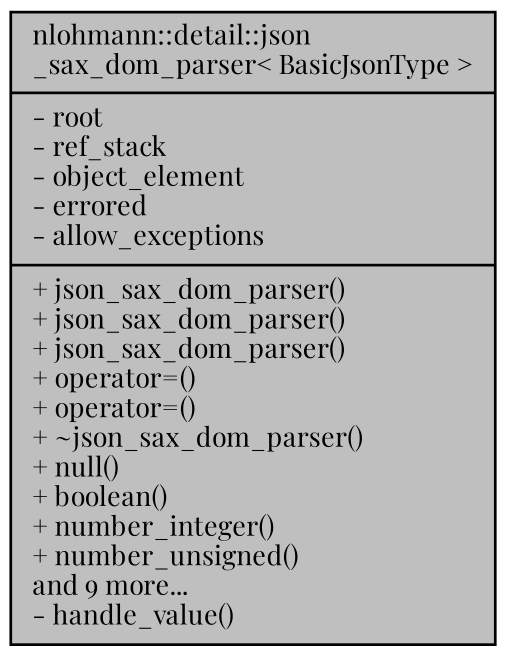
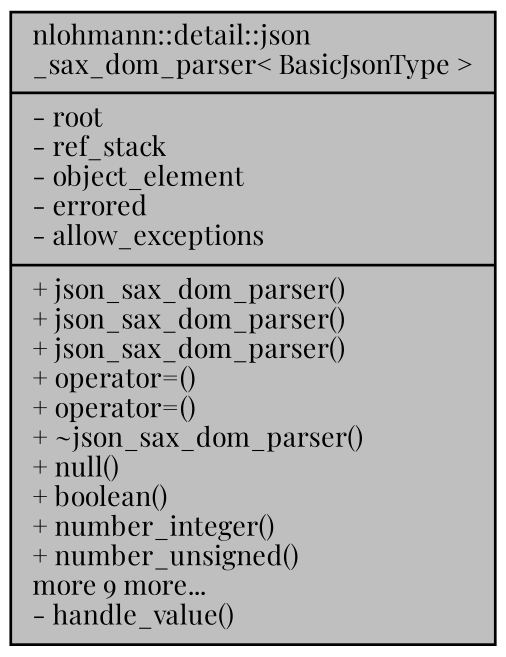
(110, 587) -> (120, 587)
